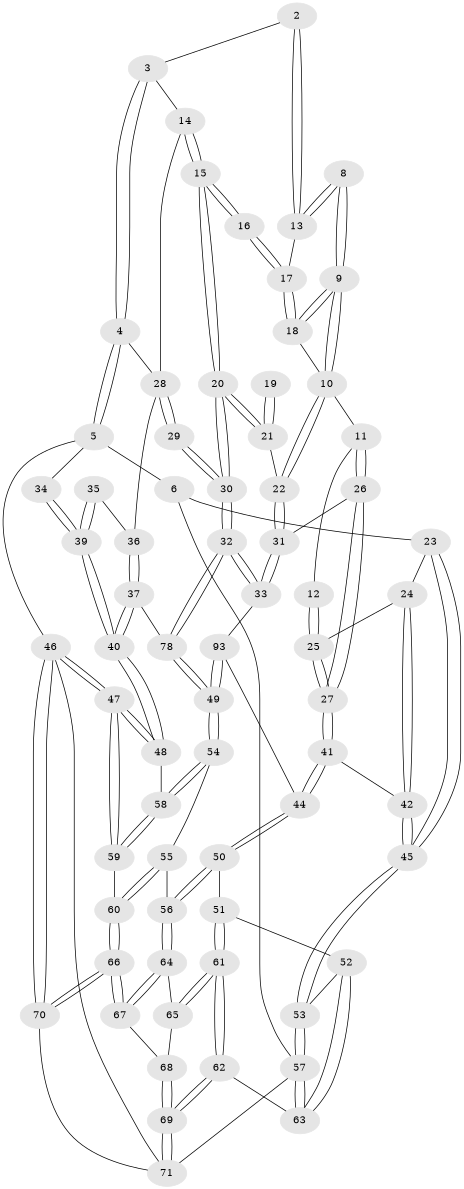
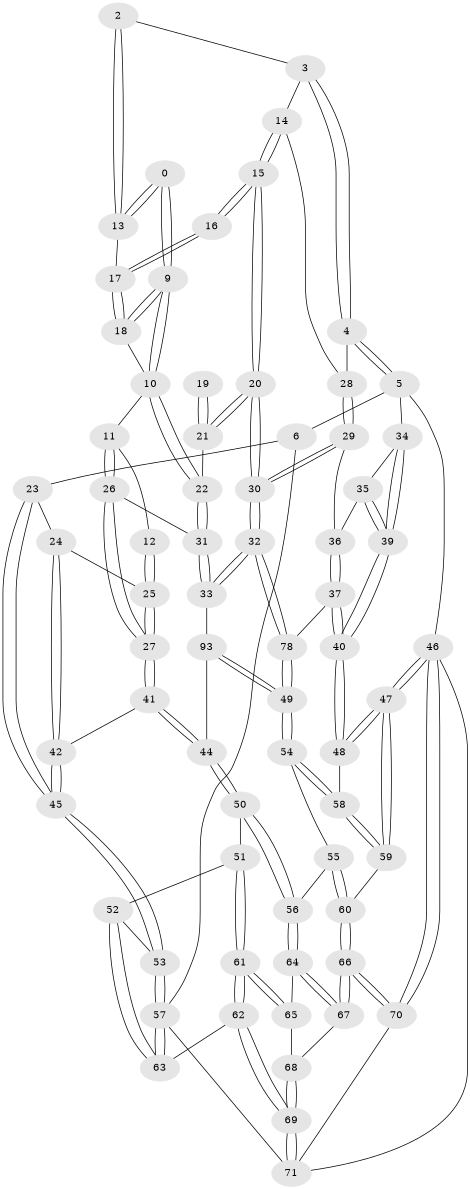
(344, 174) -> (165, 174)
(141, 462) -> (335, 489)
none -> (383, 463)
